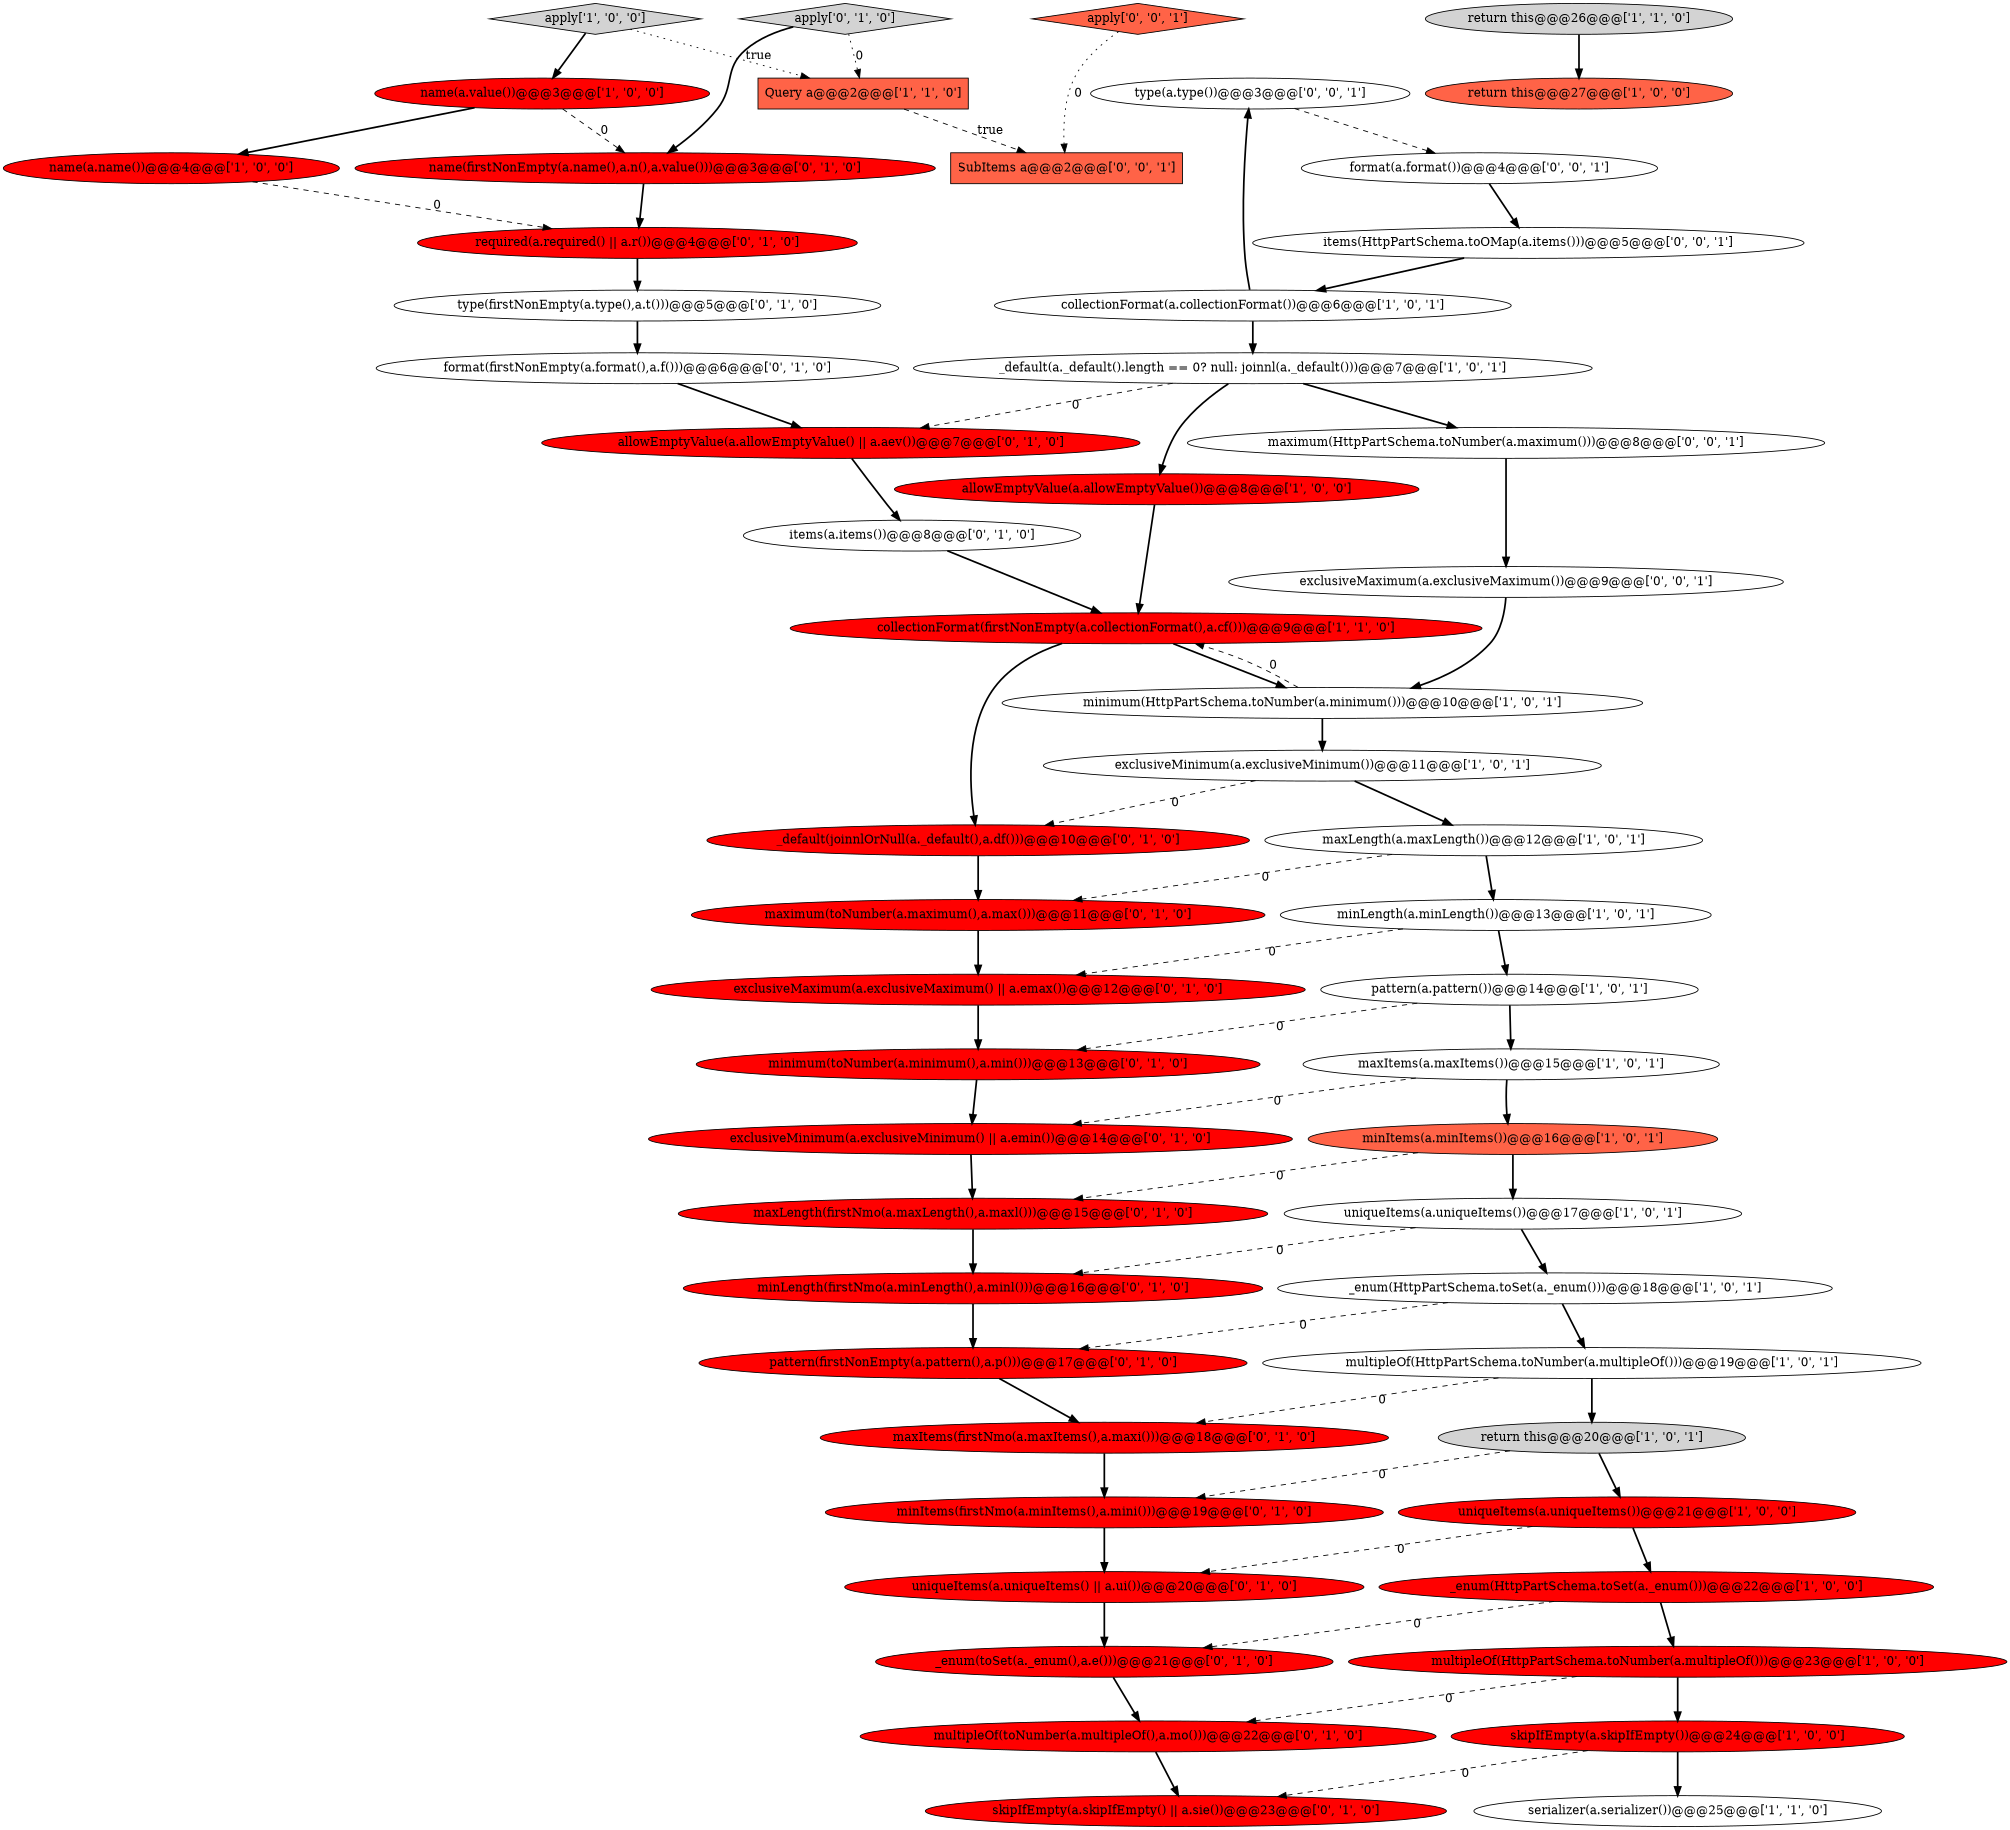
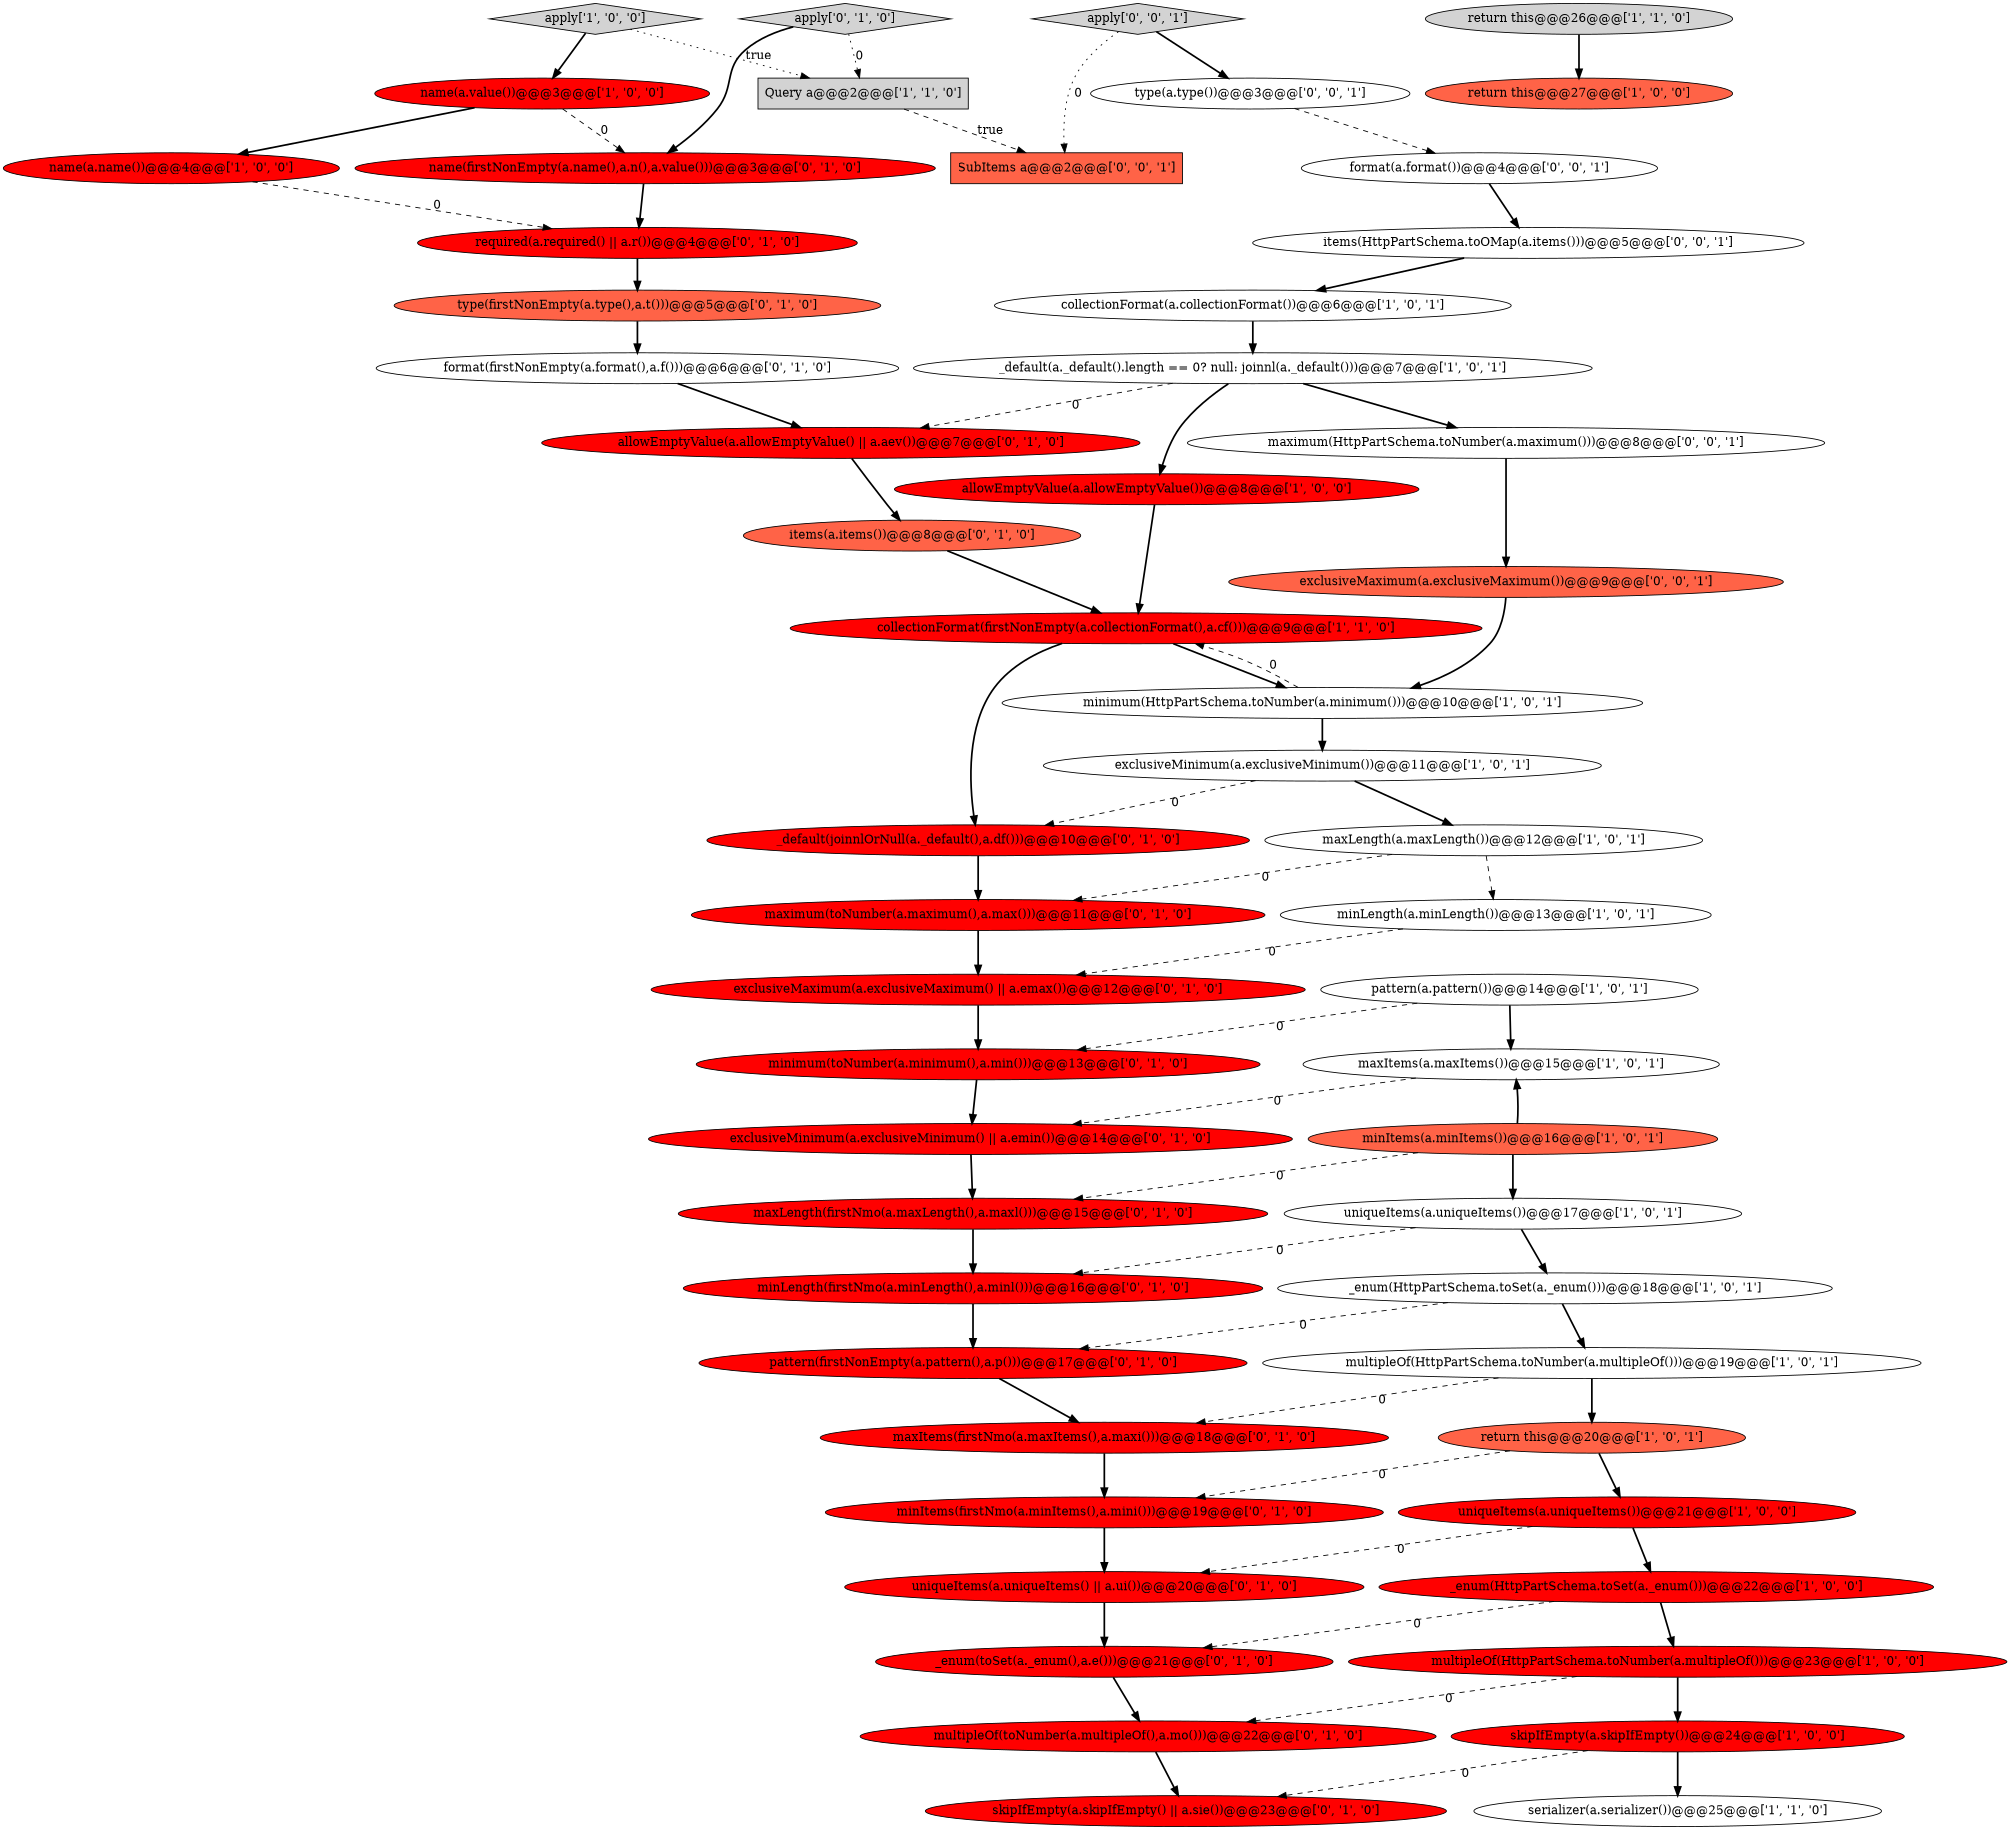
(1138, 19) -> (1138, 19)
(863, 94) -> (863, 94)
(1243, 204) -> (1189, 53)
(637, 306) -> (637, 306)
(912, 536) -> (912, 536)
(1506, 582) -> (1506, 582)
(1489, 873) -> (1489, 873)
(1502, 948) -> none
(1506, 1097) -> (1518, 1106)
(1592, 1438) -> (1592, 1438)
